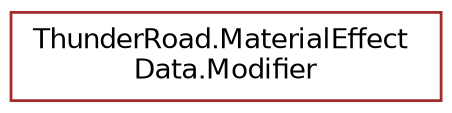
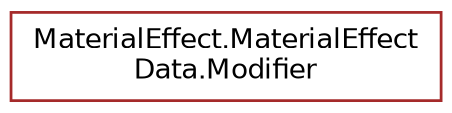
(226, 57) -> (226, 57)
